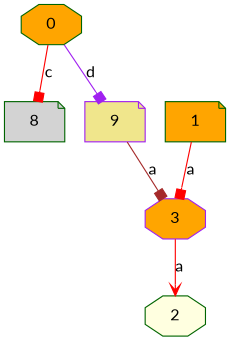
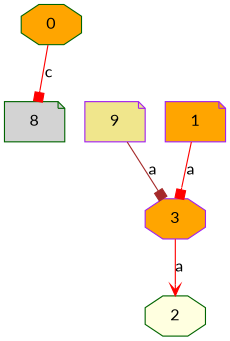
(80, 68) -> none
(195, 122) -> (195, 122)
